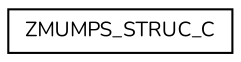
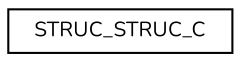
(120, 31) -> (120, 31)
